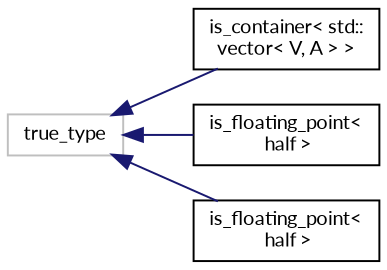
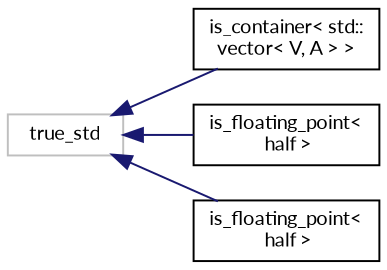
(66, 135) -> (66, 135)
